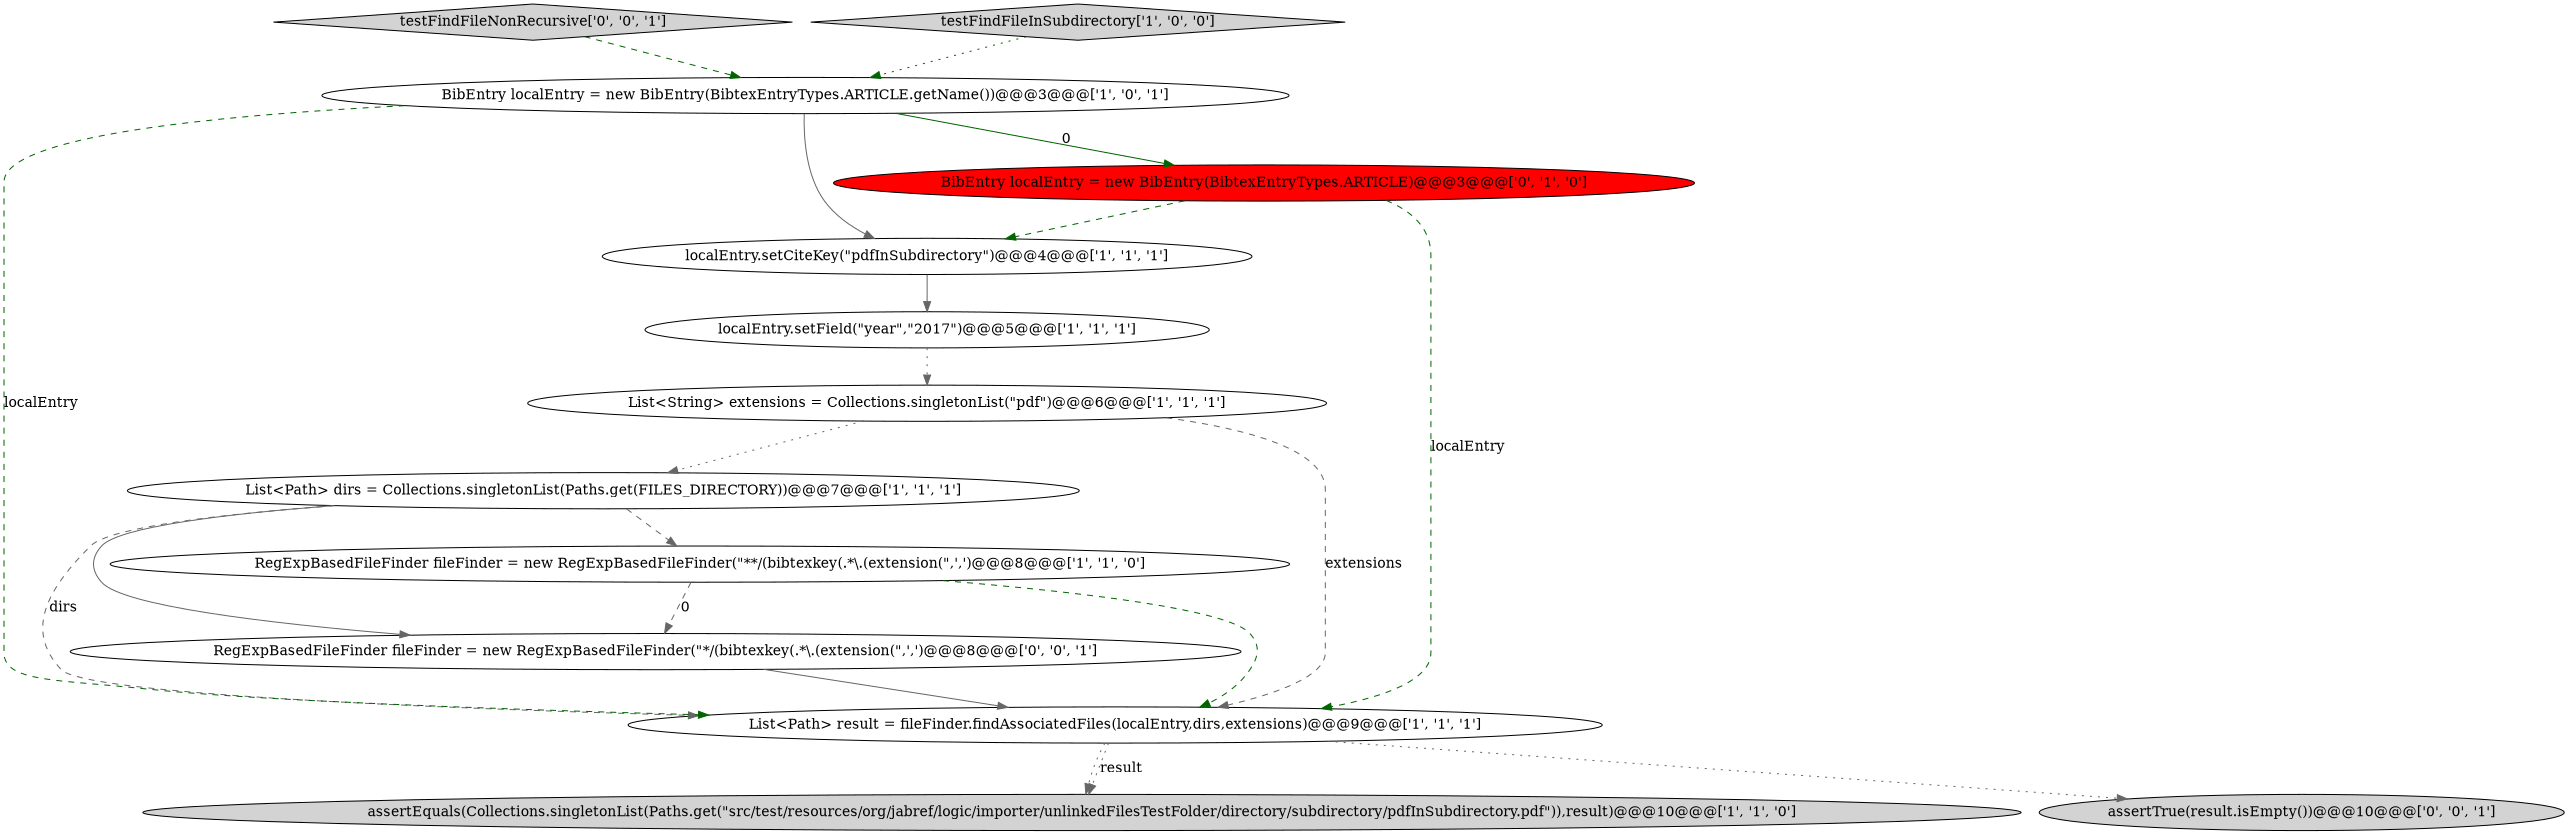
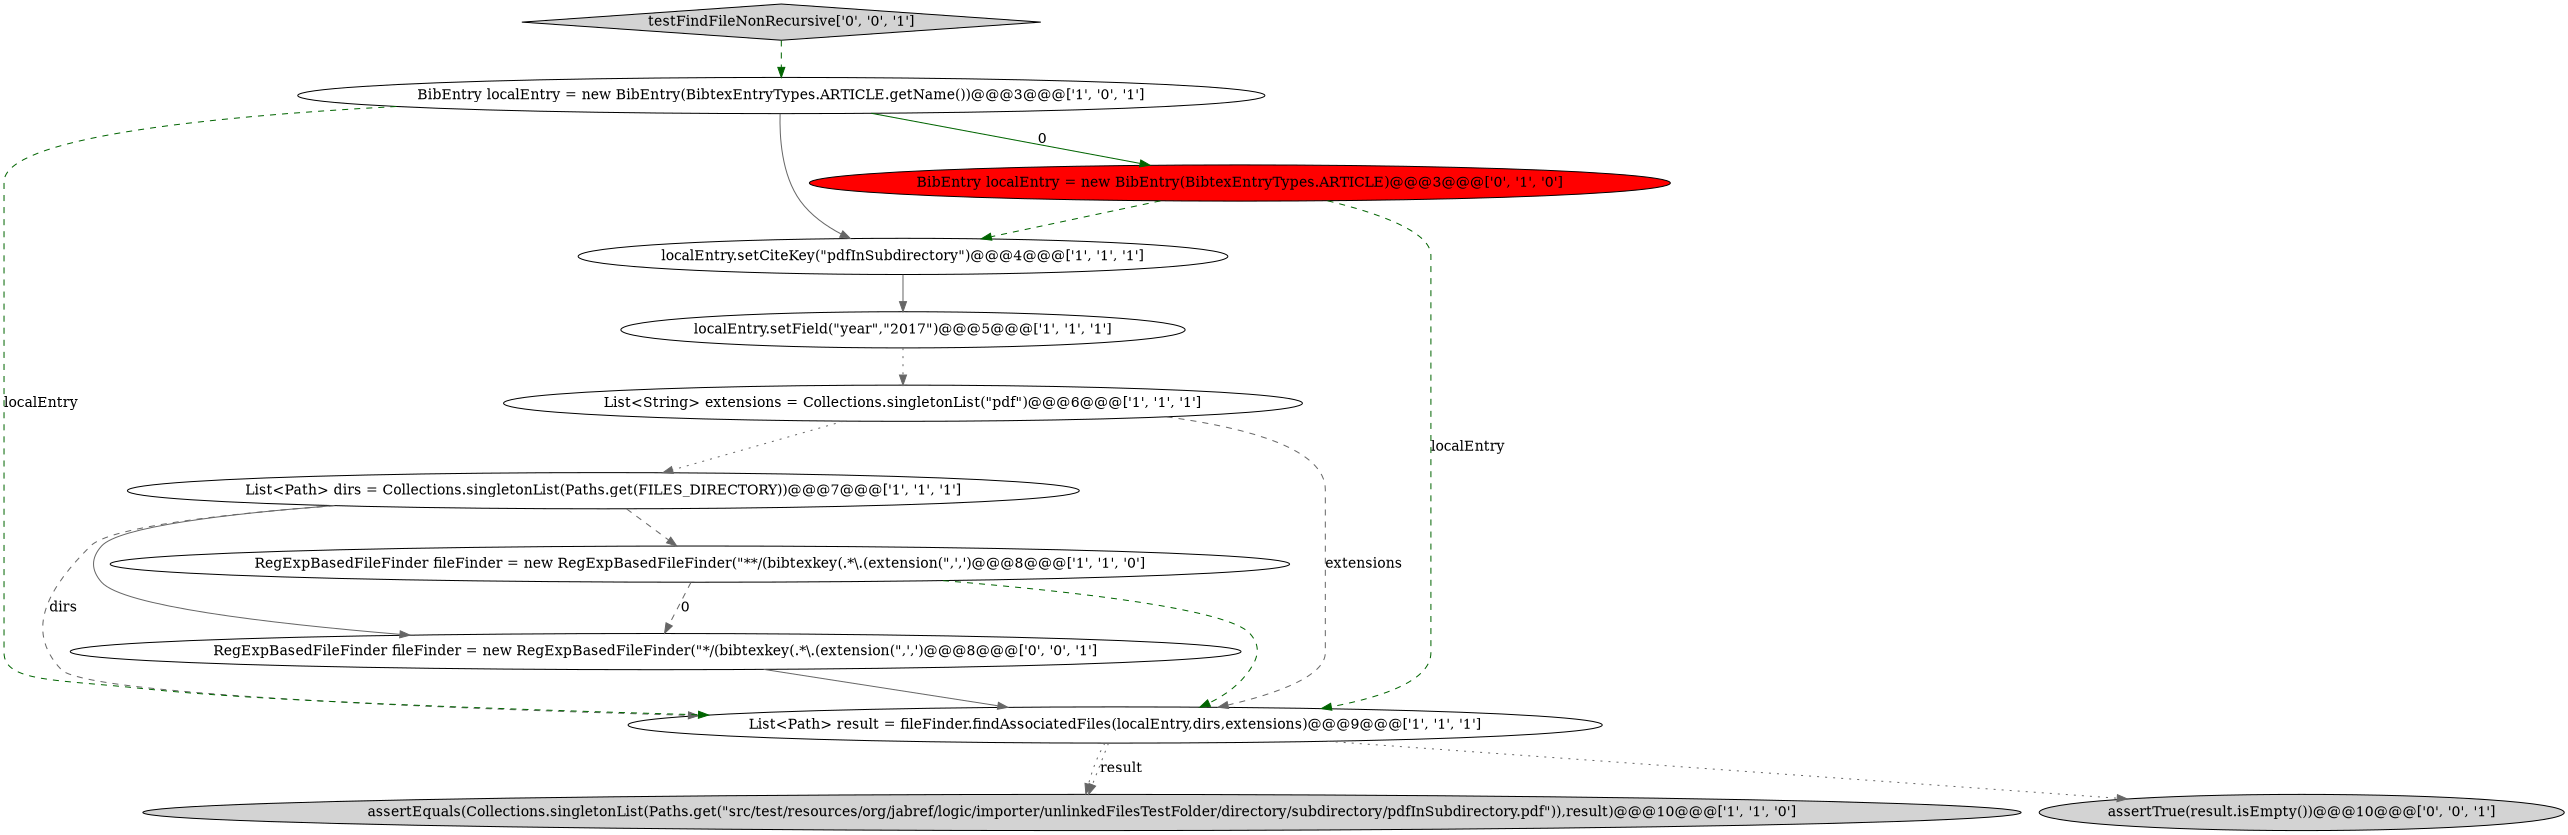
(1078, 22) -> none
